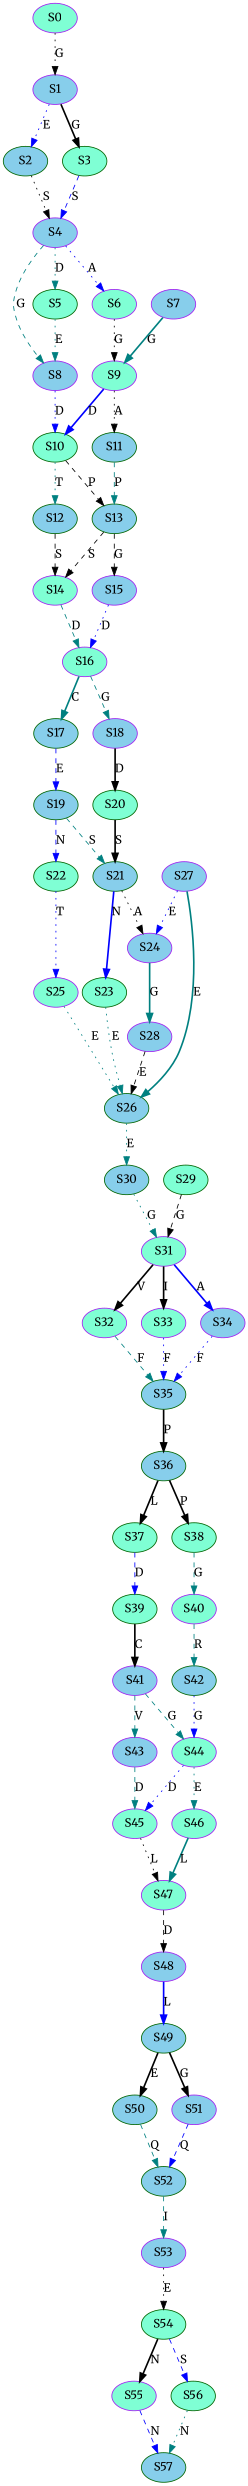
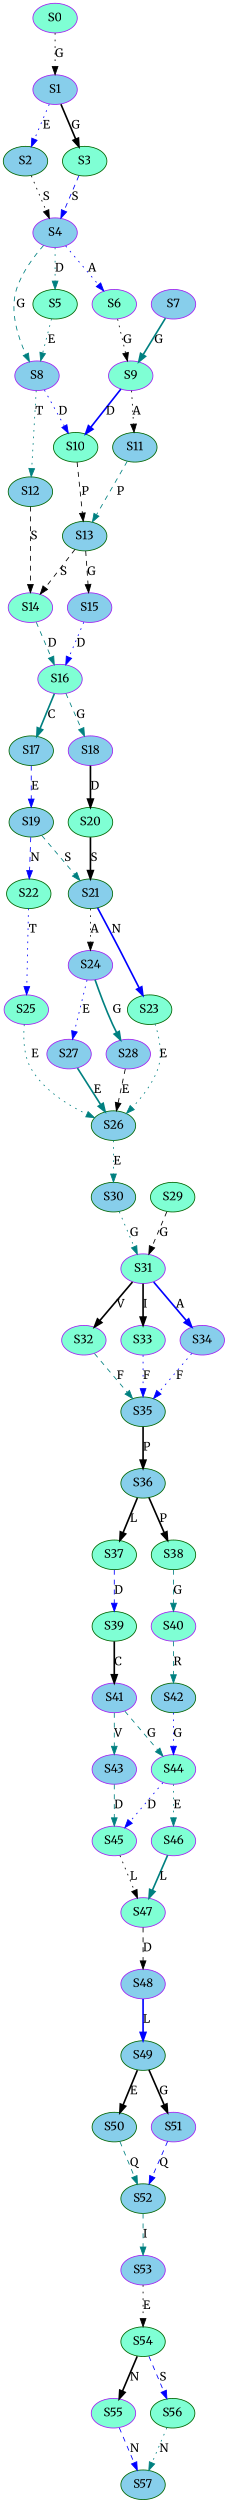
(55, 479) -> (34, 429)
(169, 909) -> (81, 1006)
